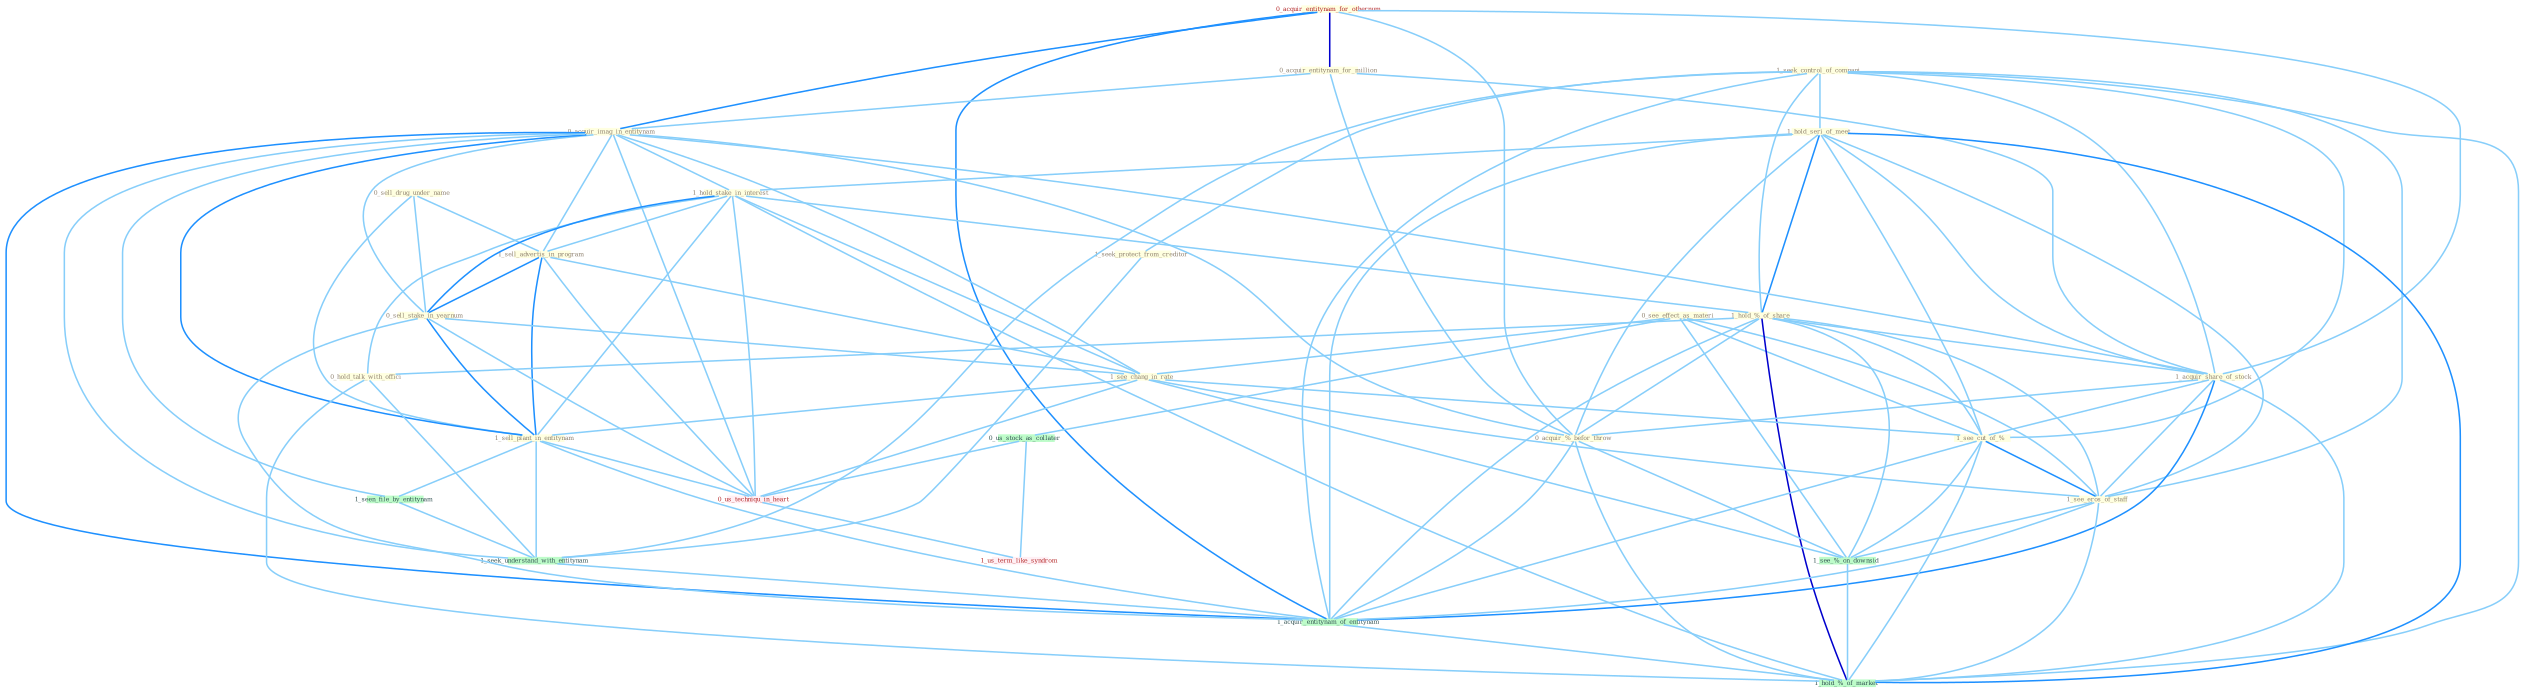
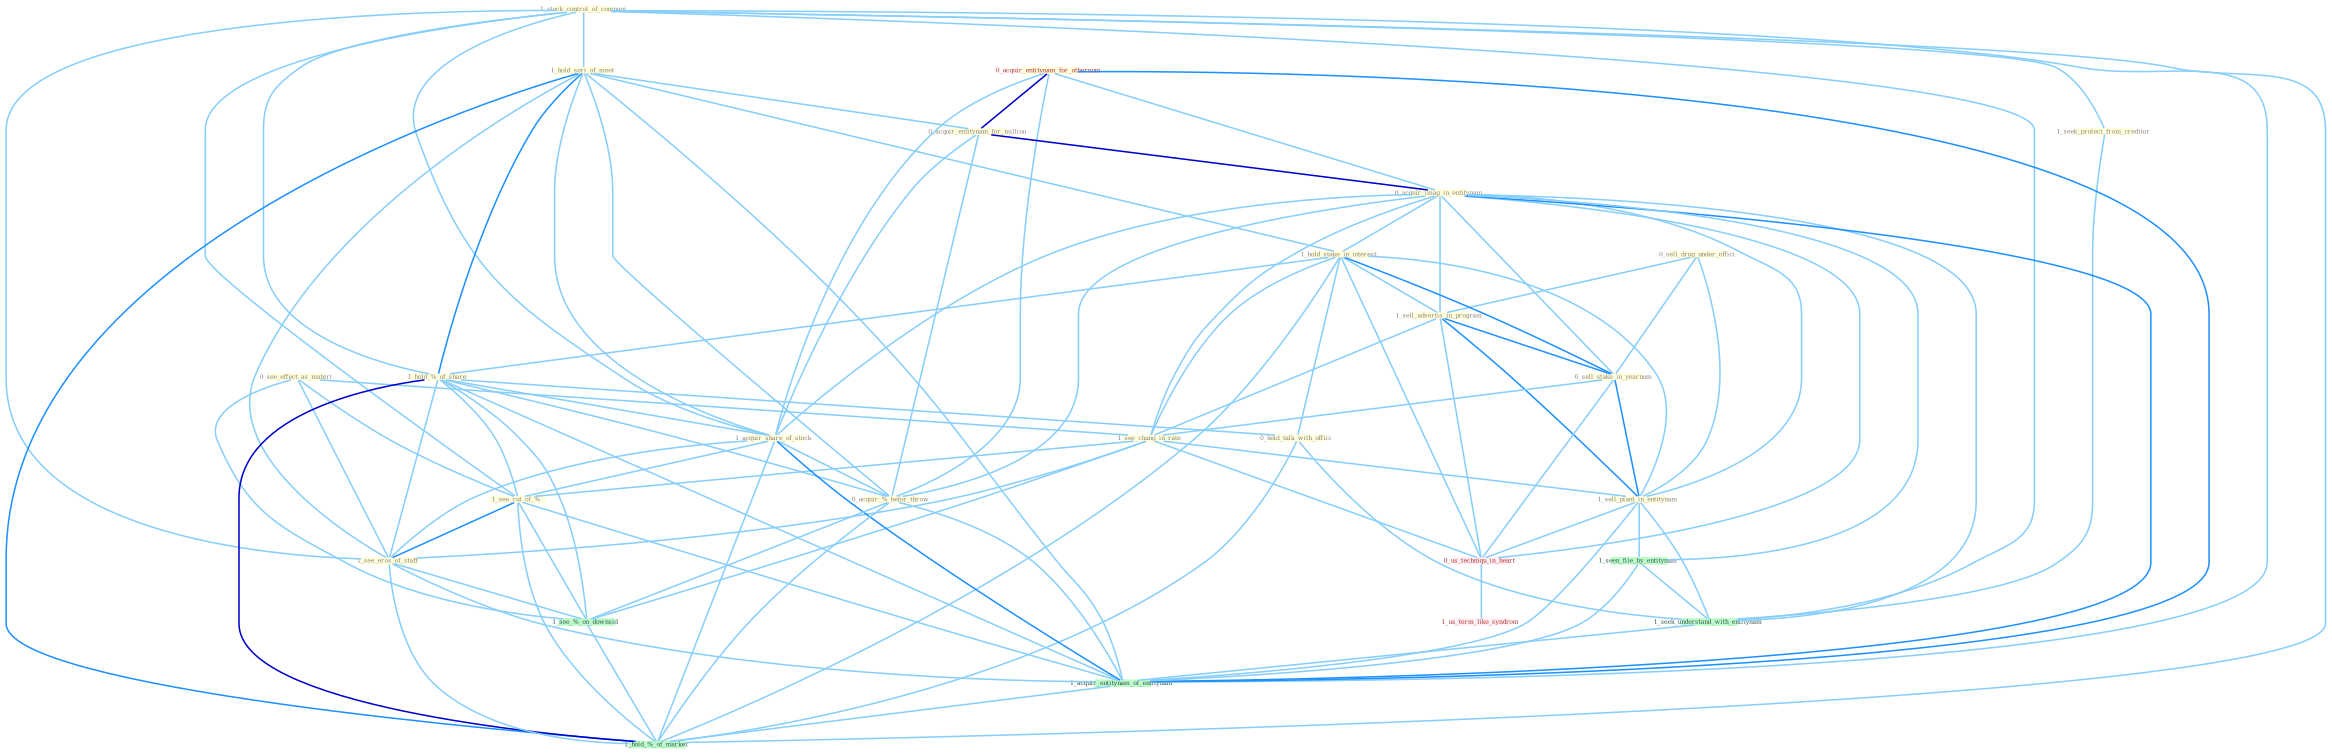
(967, 62) -> (1245, 132)
(1820, 70) -> (584, 9)
(954, 102) -> (1210, 162)
(414, 193) -> (1697, 254)
(181, 253) -> (1778, 272)
(1909, 281) -> (781, 101)
(1026, 438) -> none
(308, 511) -> (1409, 661)
